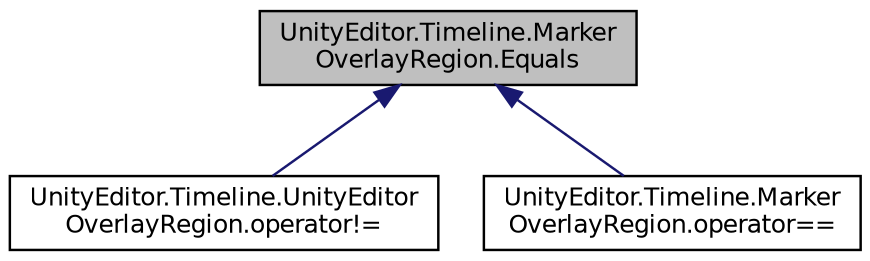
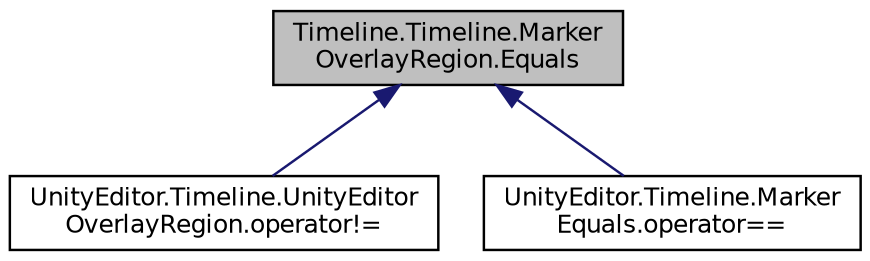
(448, 48) -> (448, 48)
(672, 213) -> (672, 213)
